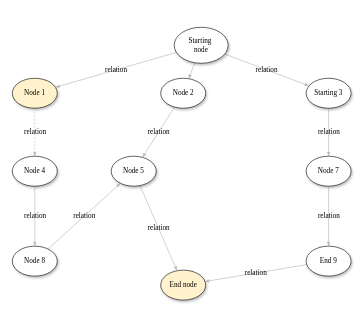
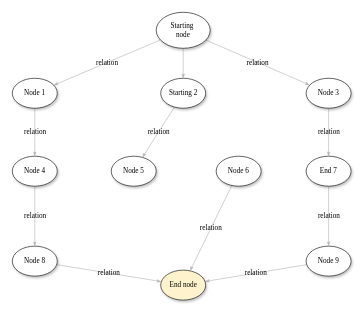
(201, 45) -> (183, 30)
(35, 93) -> (35, 93)
(184, 93) -> (184, 93)
(329, 93) -> (329, 93)
(35, 130) -> (35, 130)
none -> (239, 171)
(329, 171) -> (329, 171)
(85, 216) -> (108, 273)
(158, 226) -> none
none -> (212, 226)
(329, 261) -> (329, 261)
